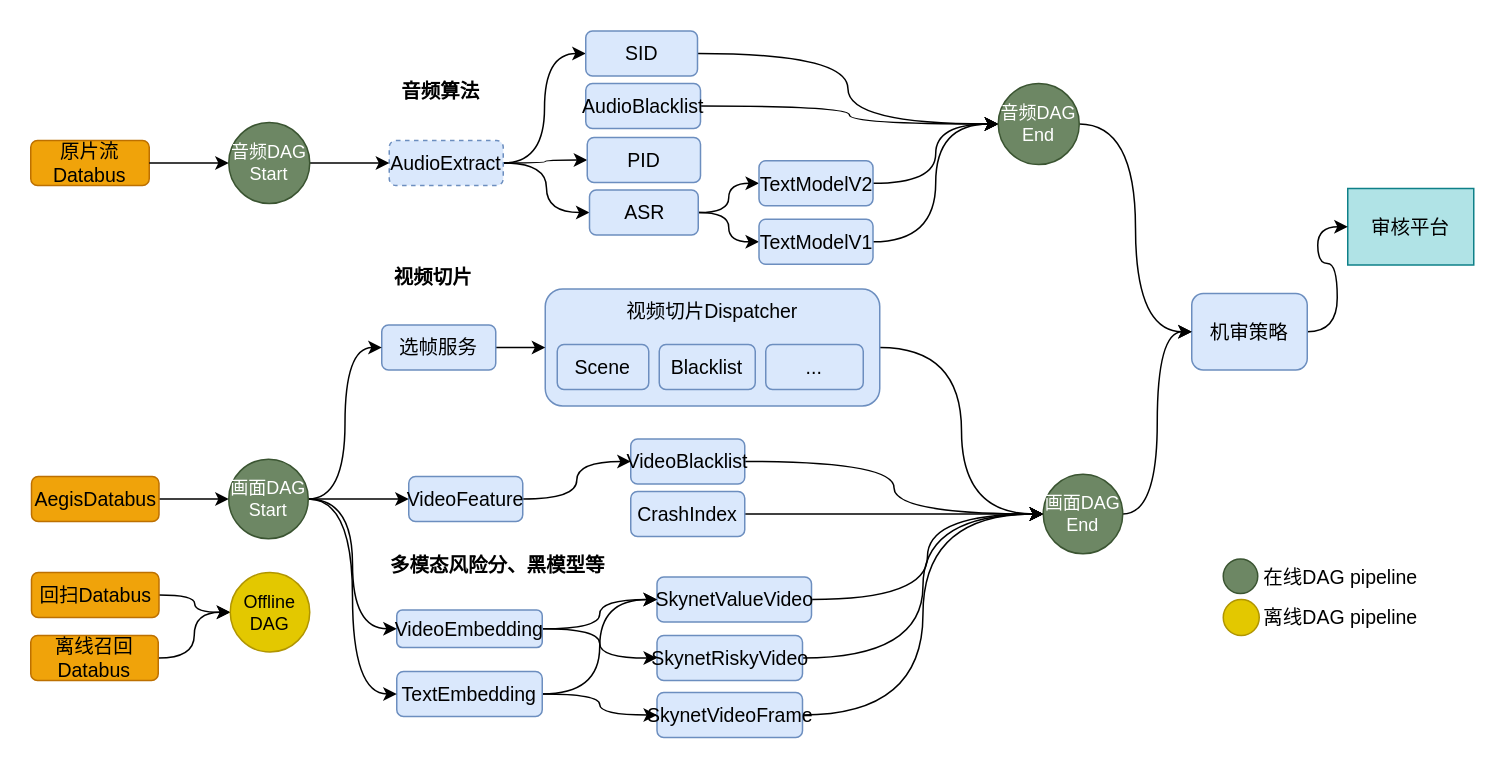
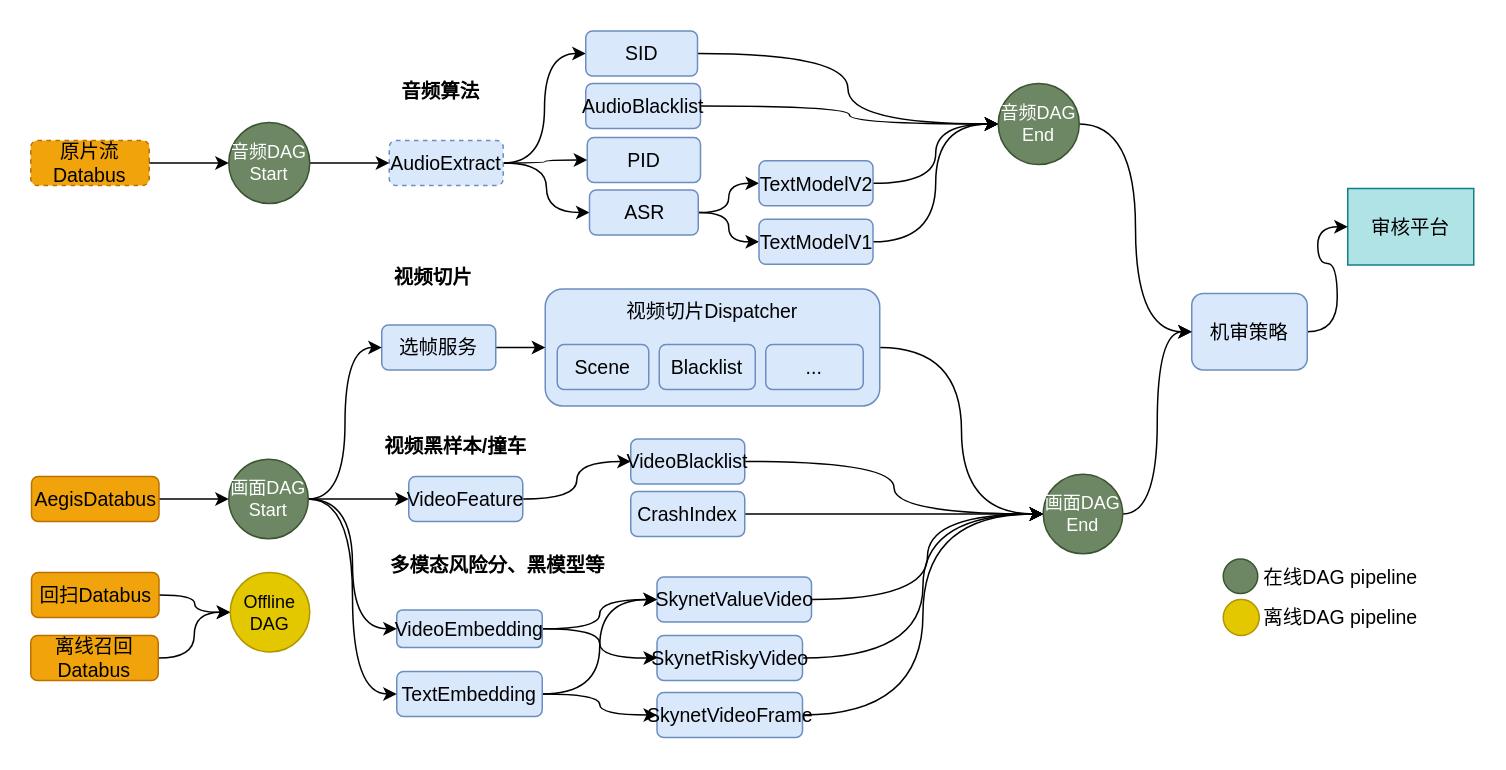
(90, 163) -> (90, 163)
none -> (455, 446)
